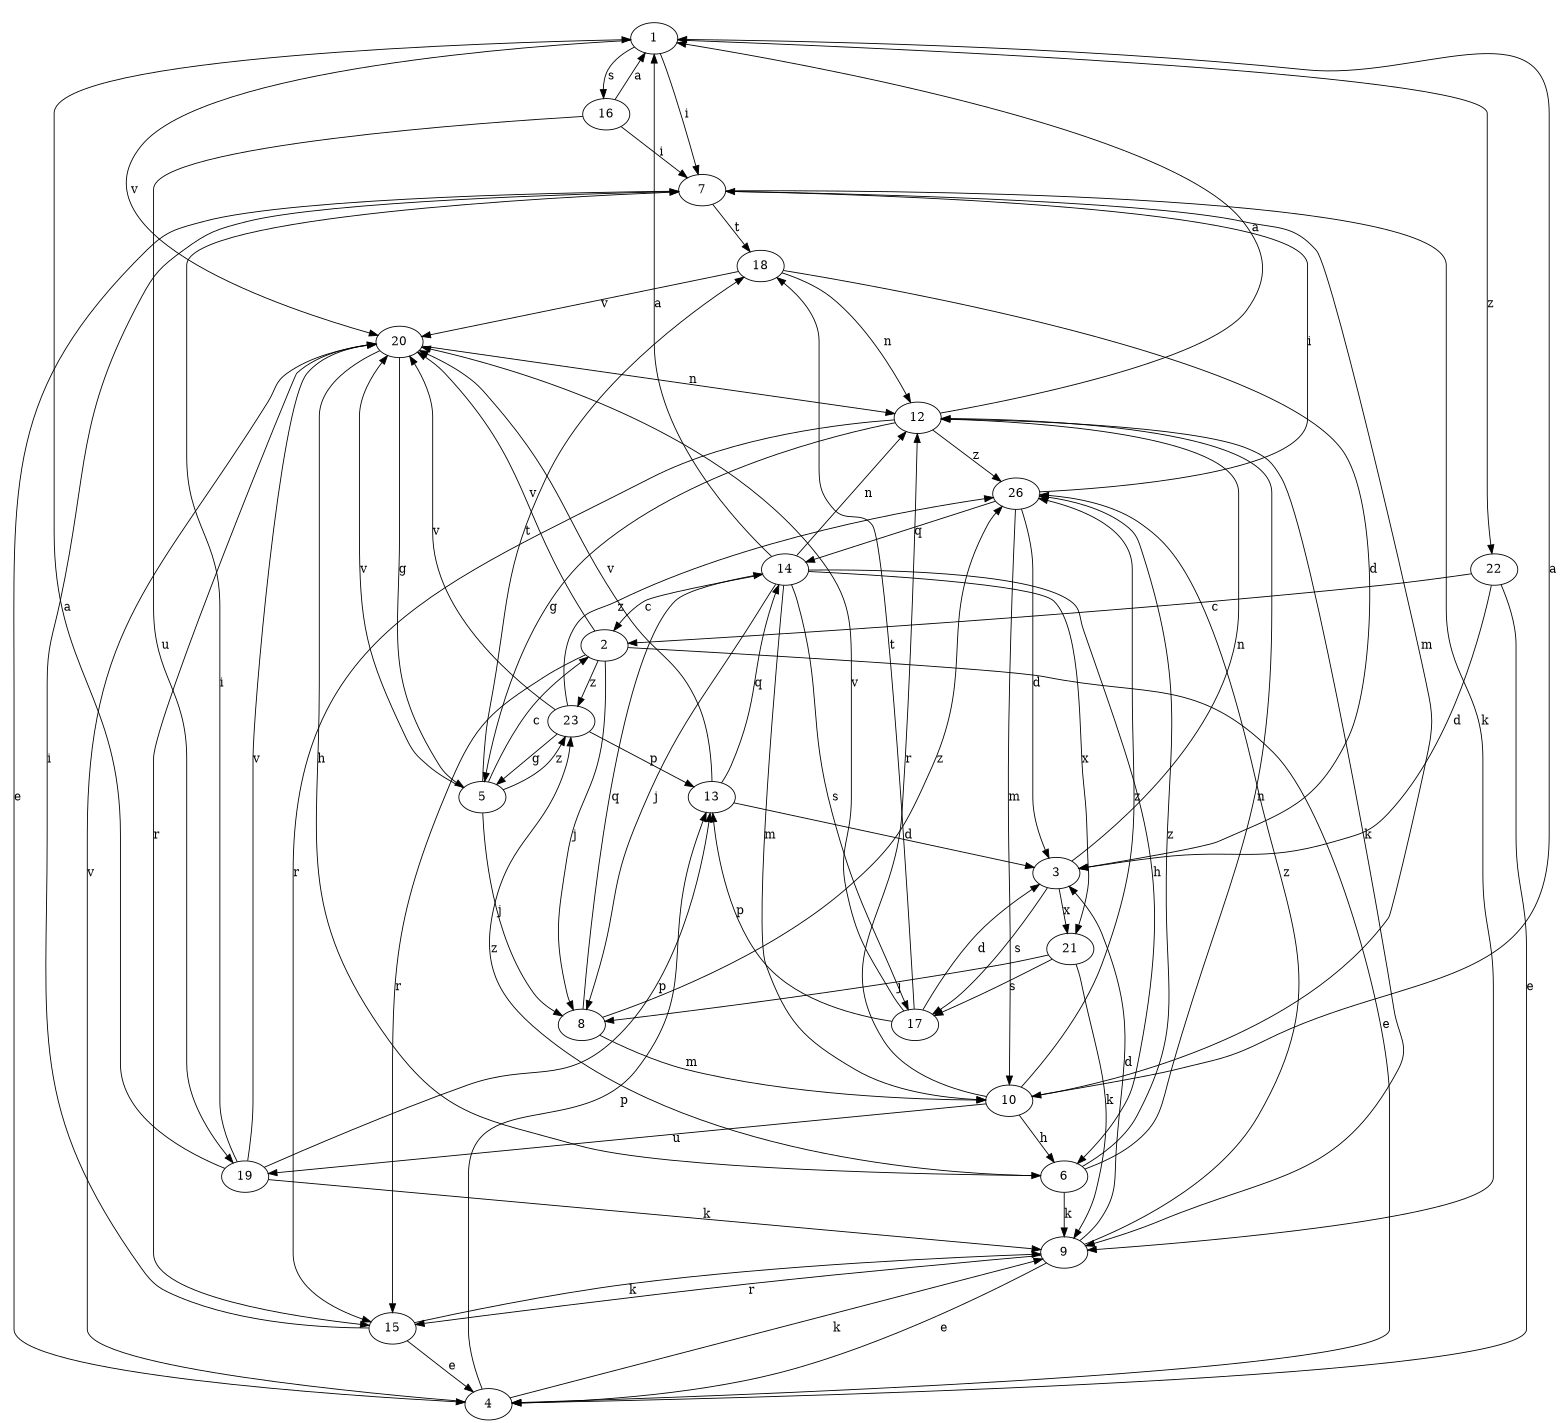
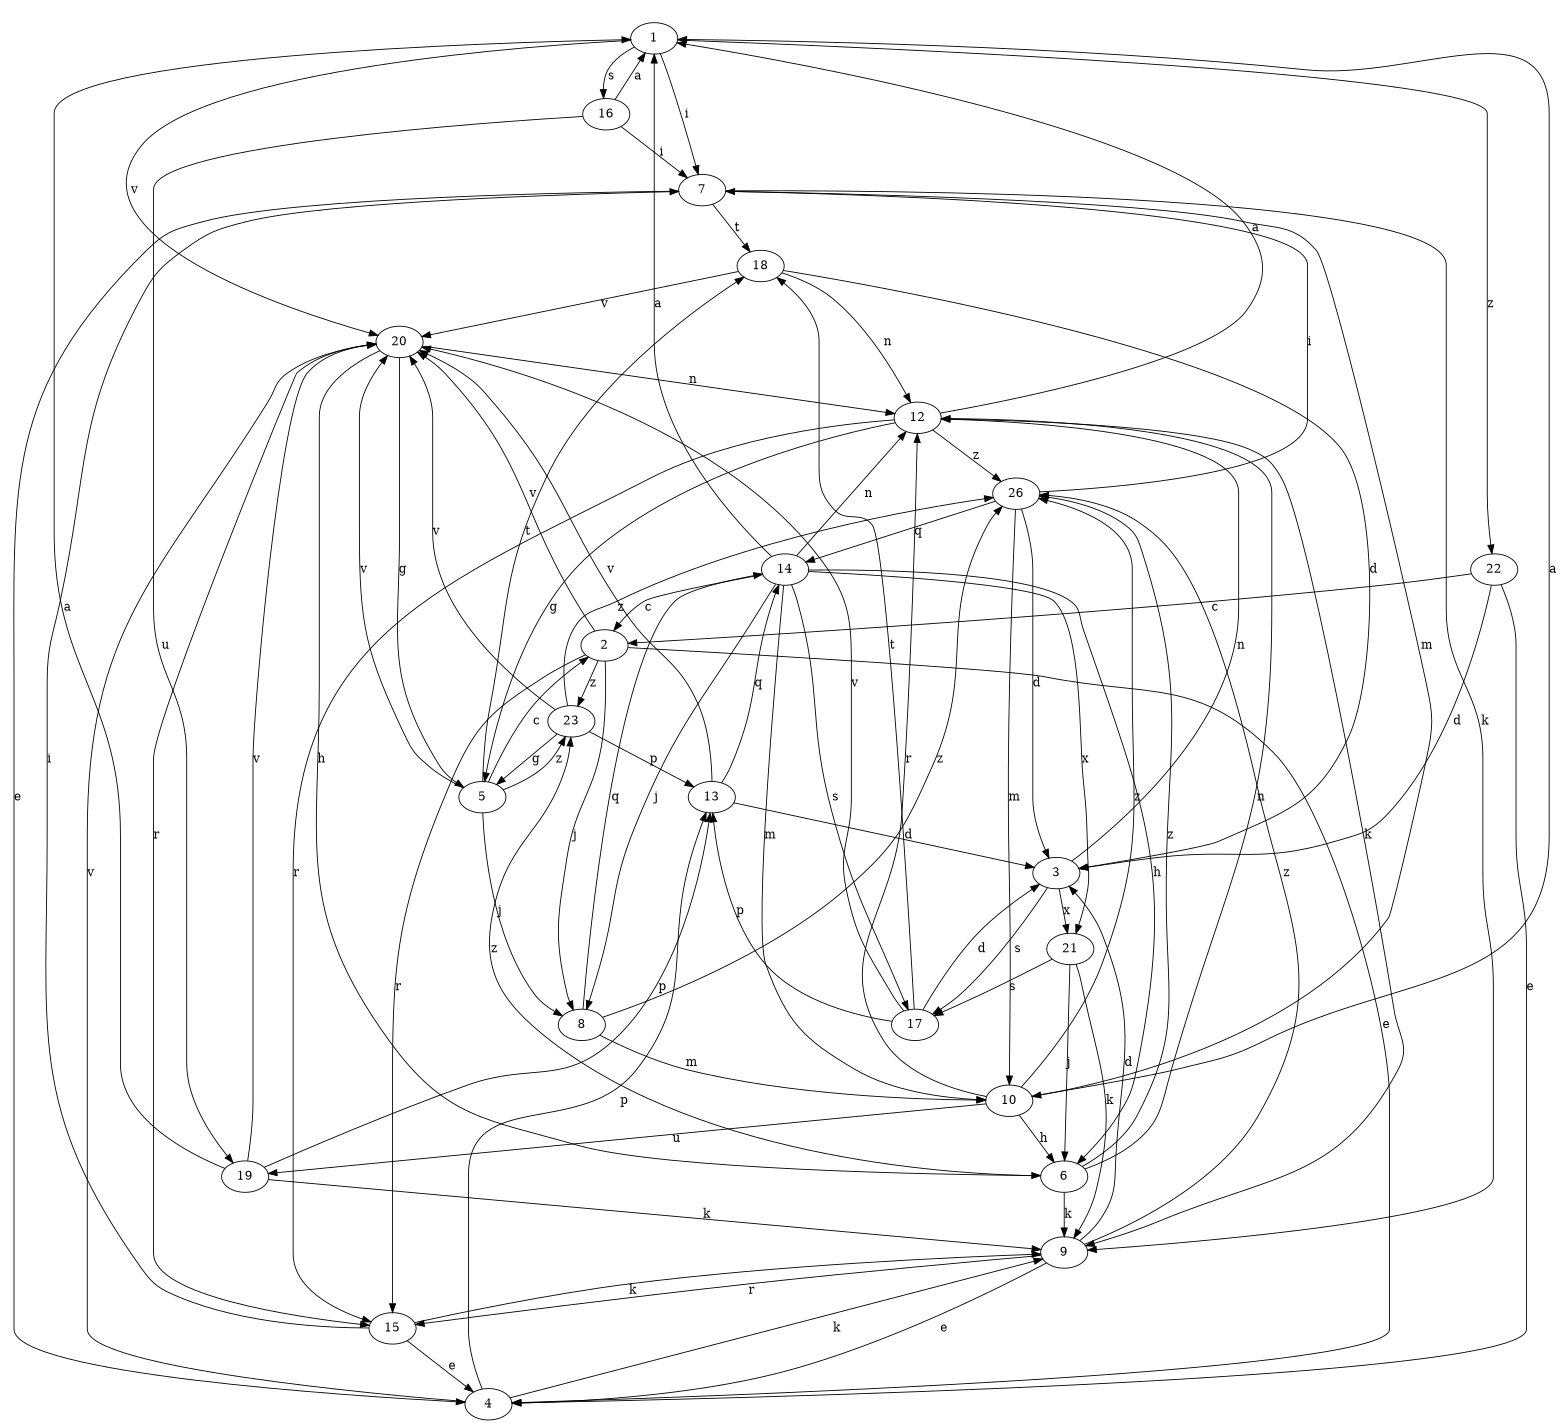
(188, 470) -> none
(832, 992) -> (1067, 1058)
